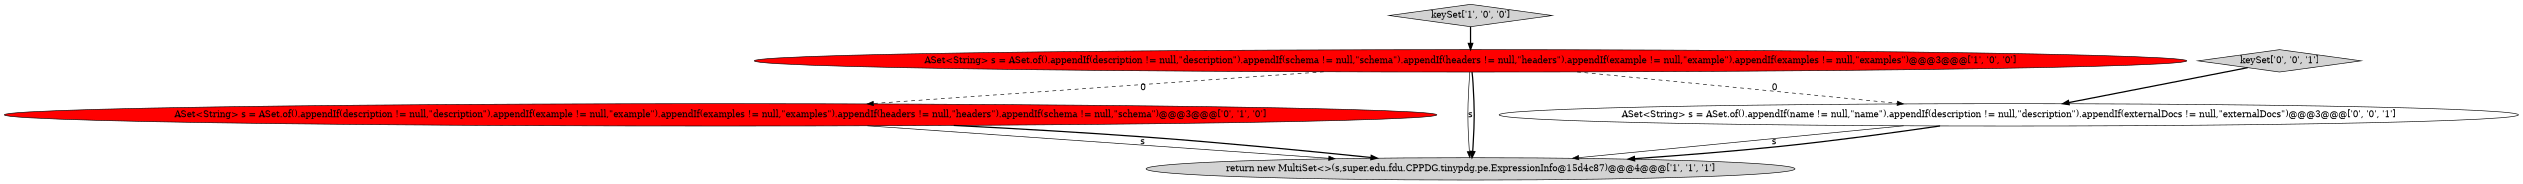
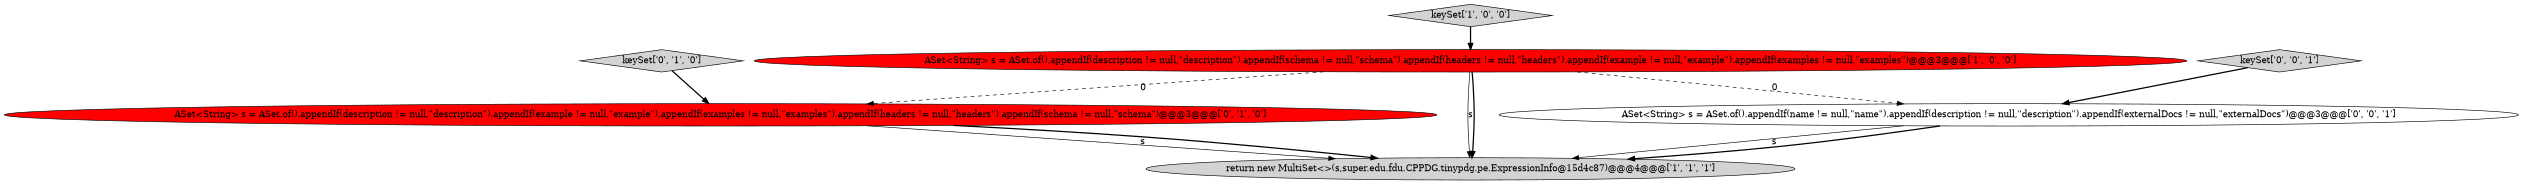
none -> (662, 61)
